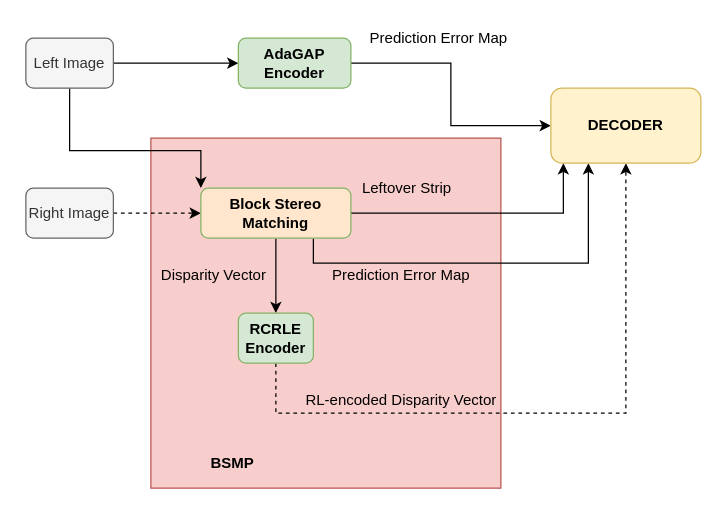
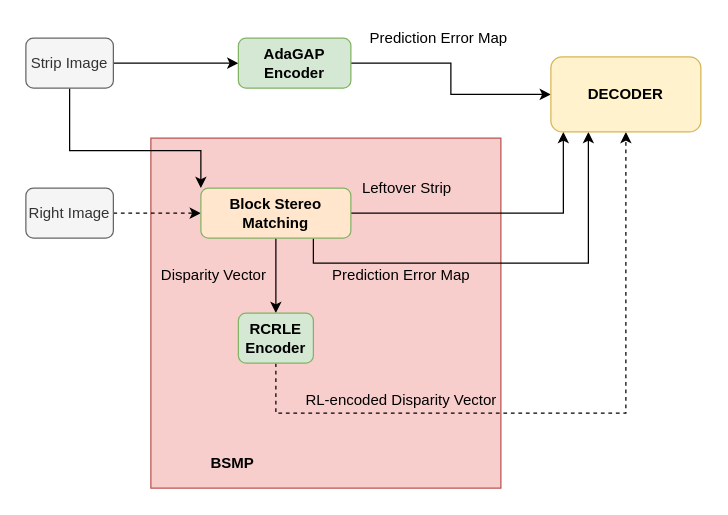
(69, 63) -> (69, 63)
(626, 126) -> (626, 94)
